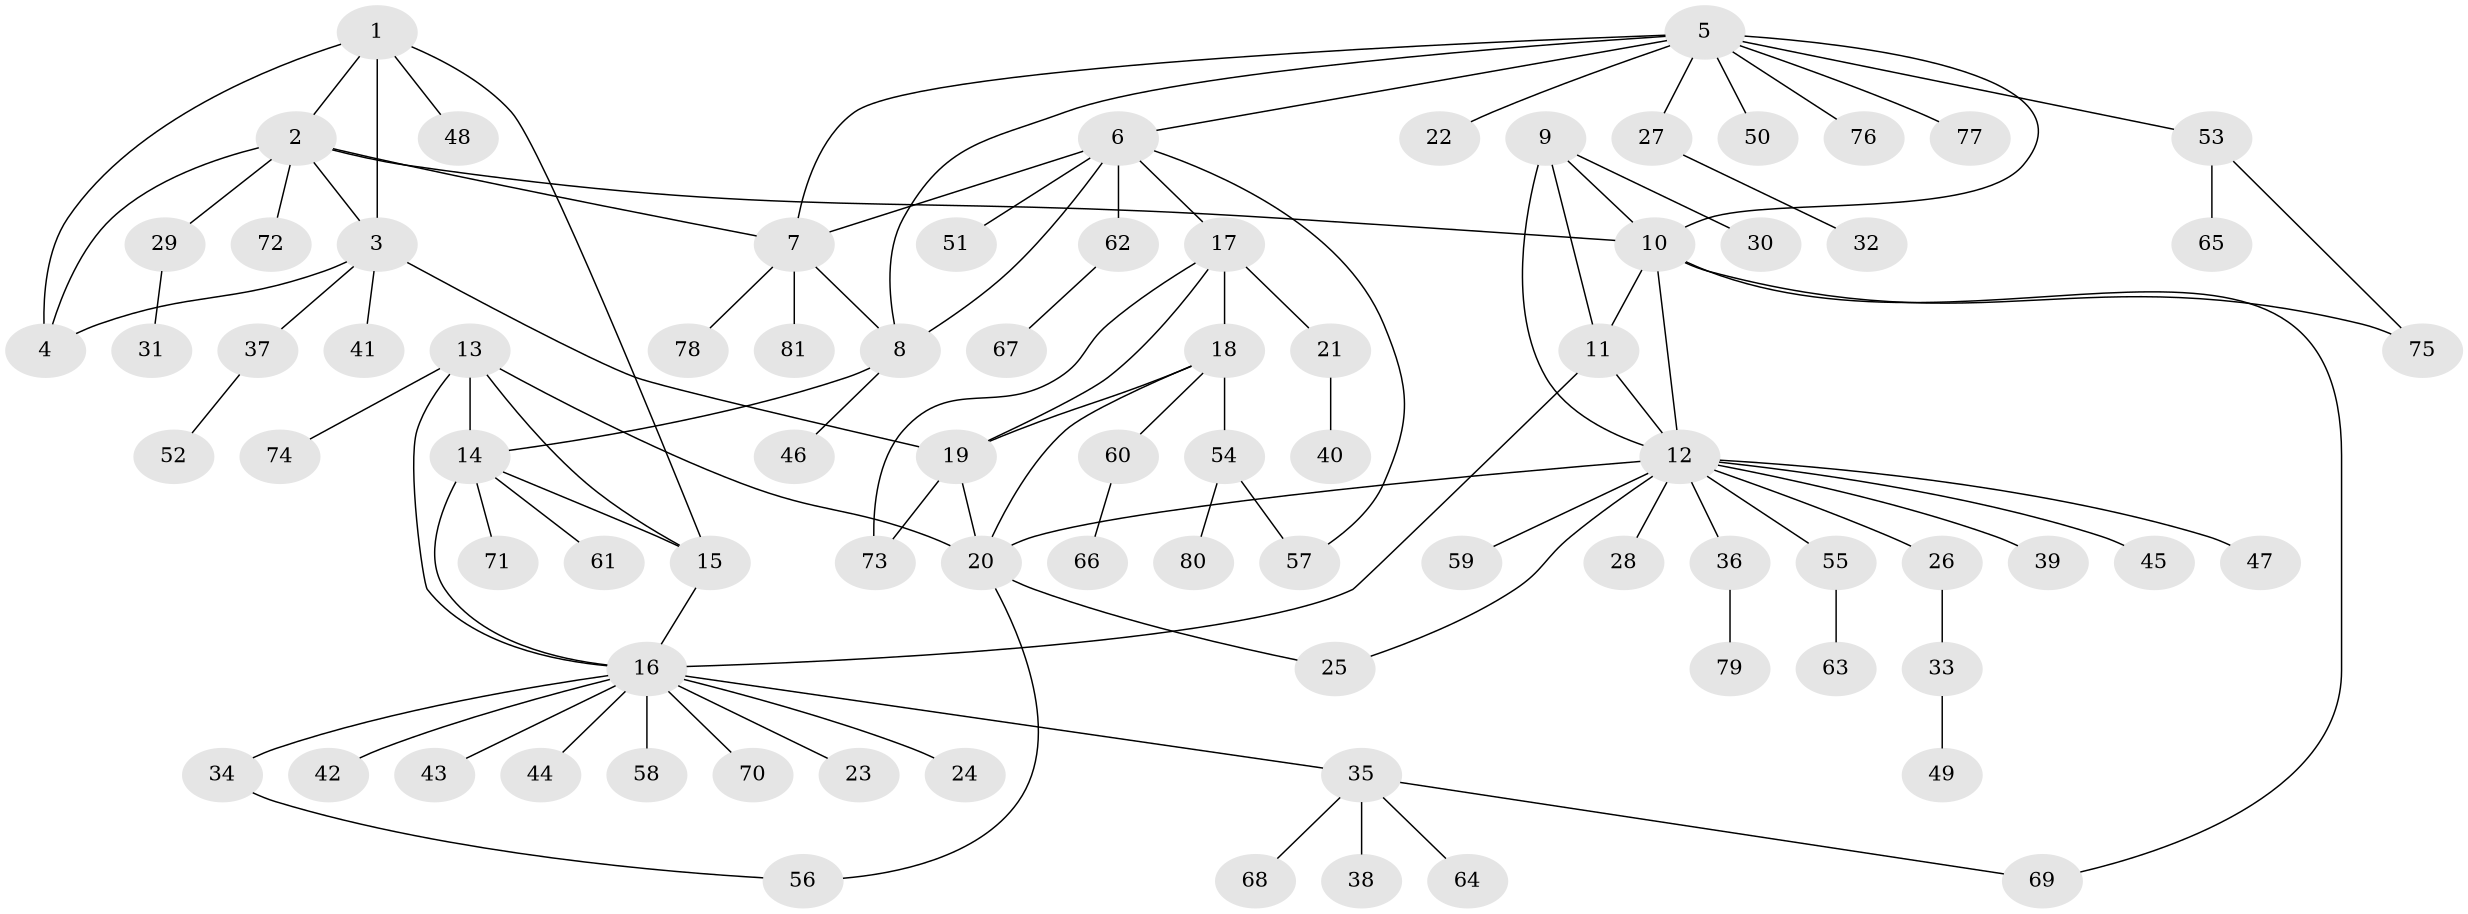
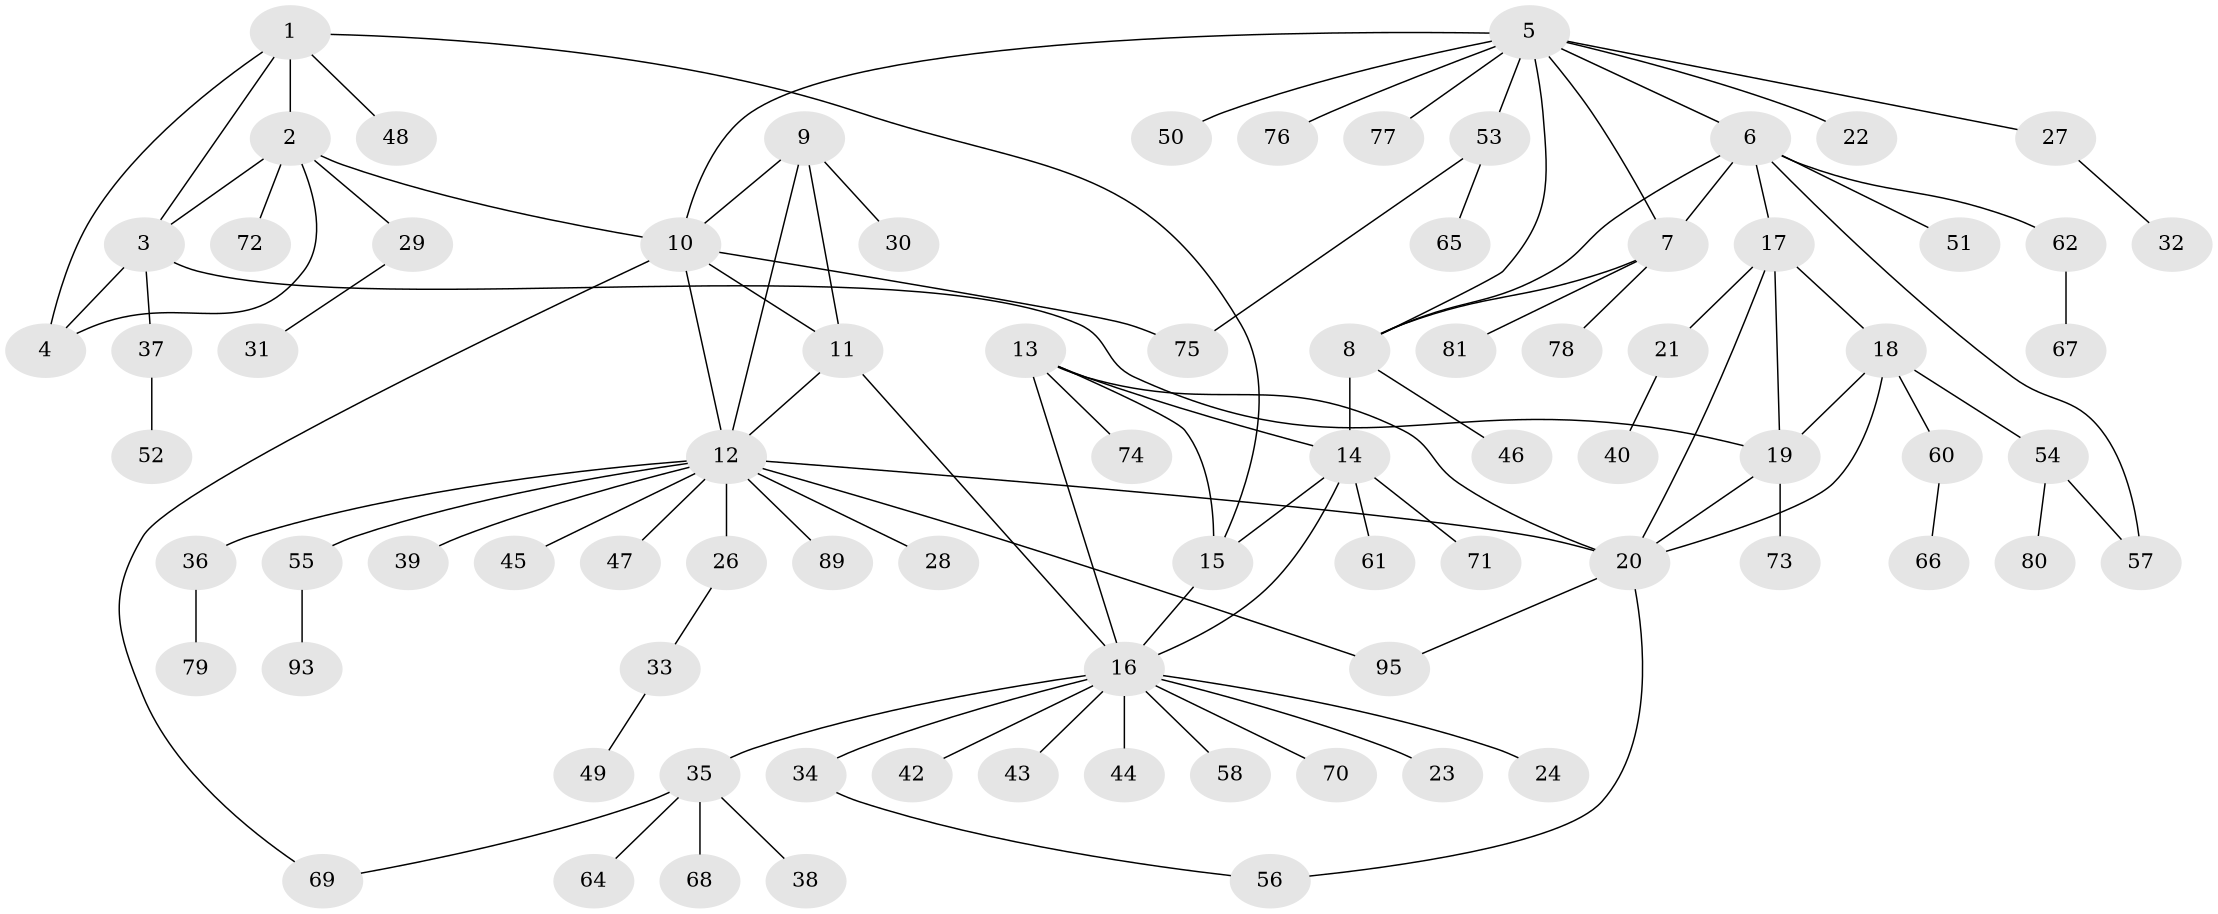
(544, 194) -> none
(364, 351) -> none
(1012, 395) -> (1708, 406)
(1462, 563) -> (833, 563)
(1335, 669) -> (1390, 669)
(1836, 669) -> (302, 669)
